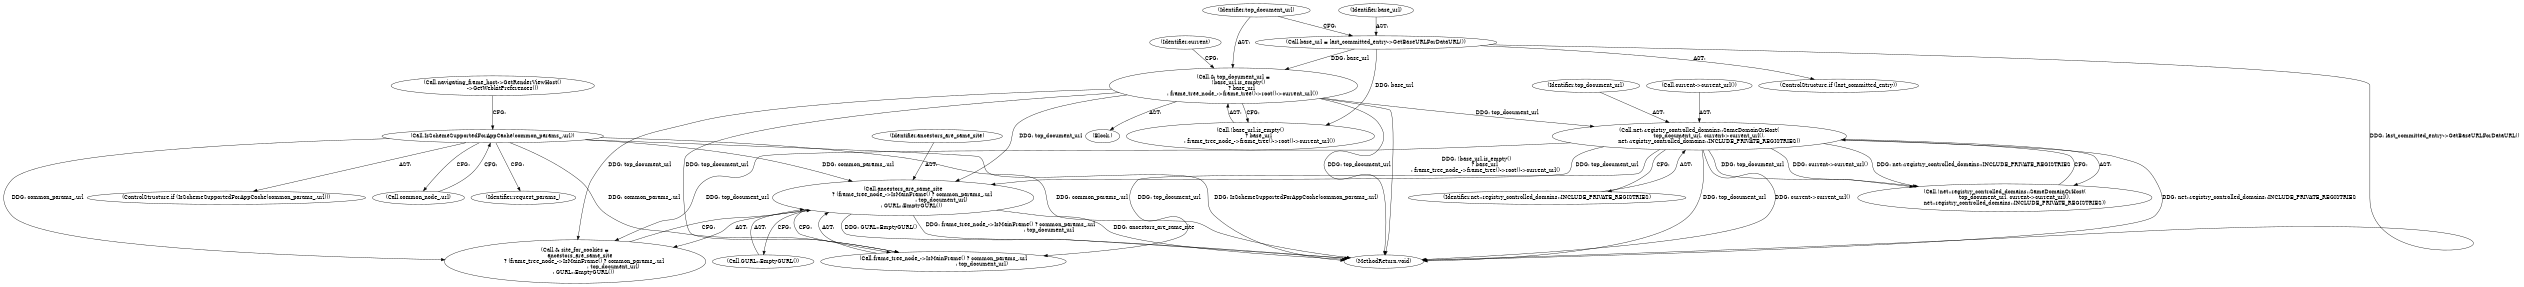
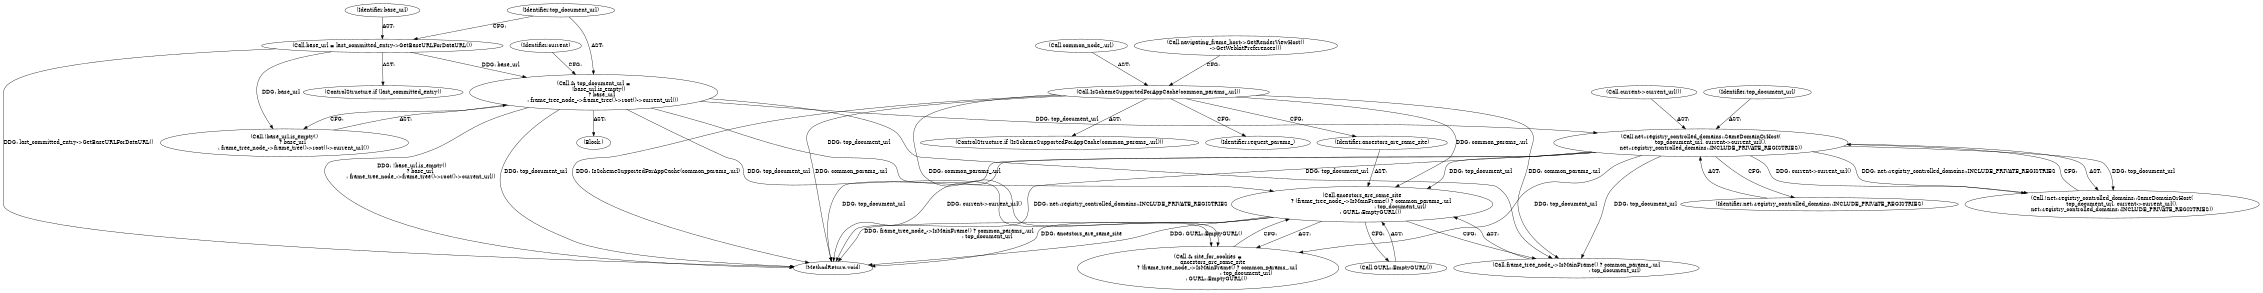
(450, 162) -> (1269, 117)
(492, 165) -> (1125, 65)
